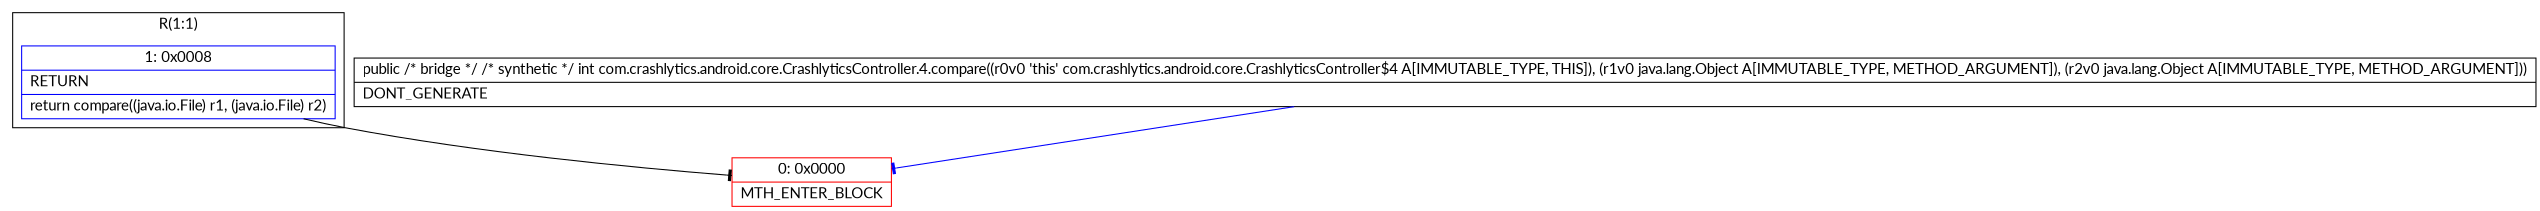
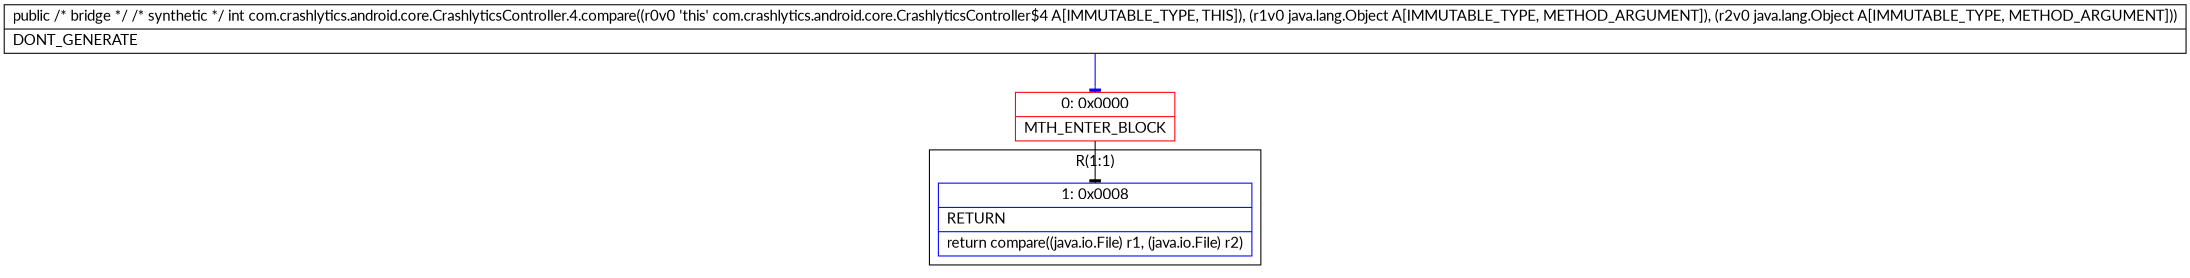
(514, 154) -> (1095, 159)
